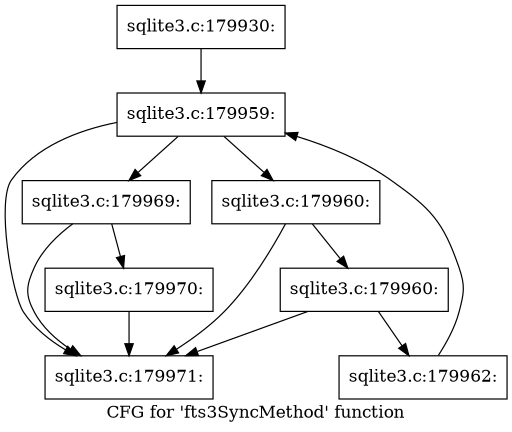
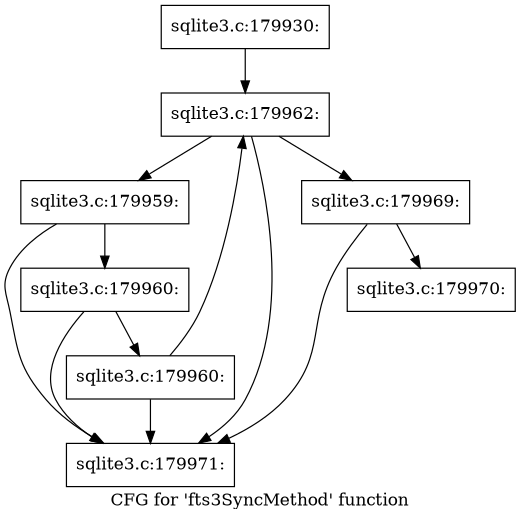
(201, 65) -> (245, 65)
(158, 154) -> (310, 155)
(129, 328) -> (271, 295)
